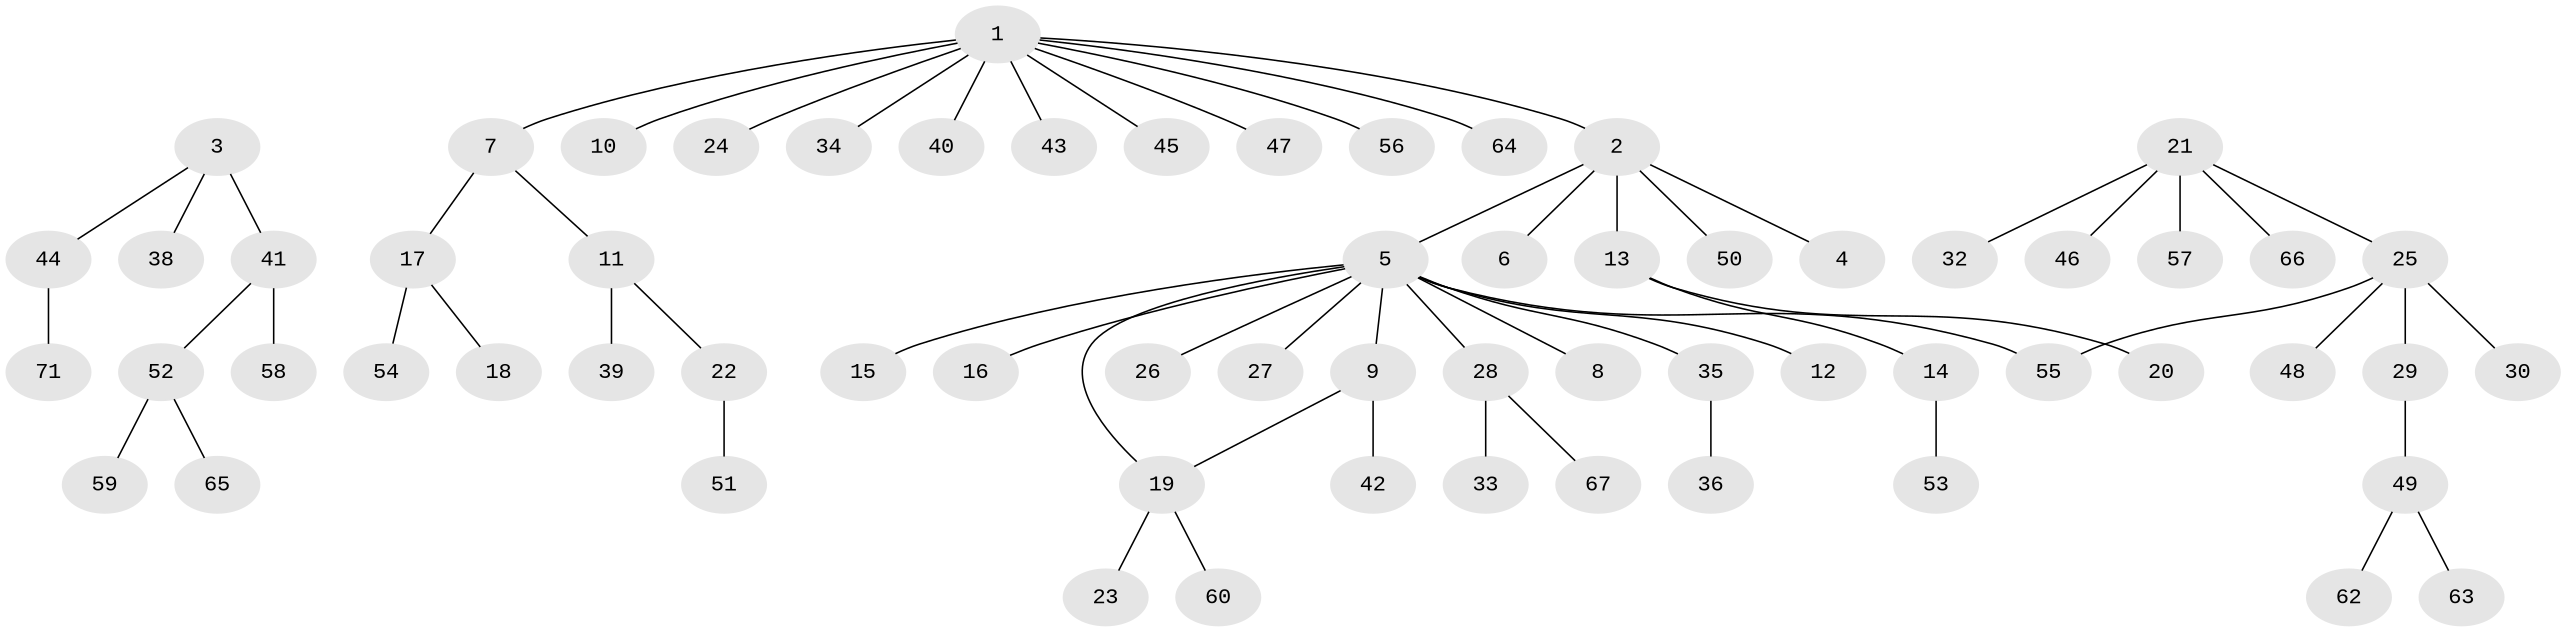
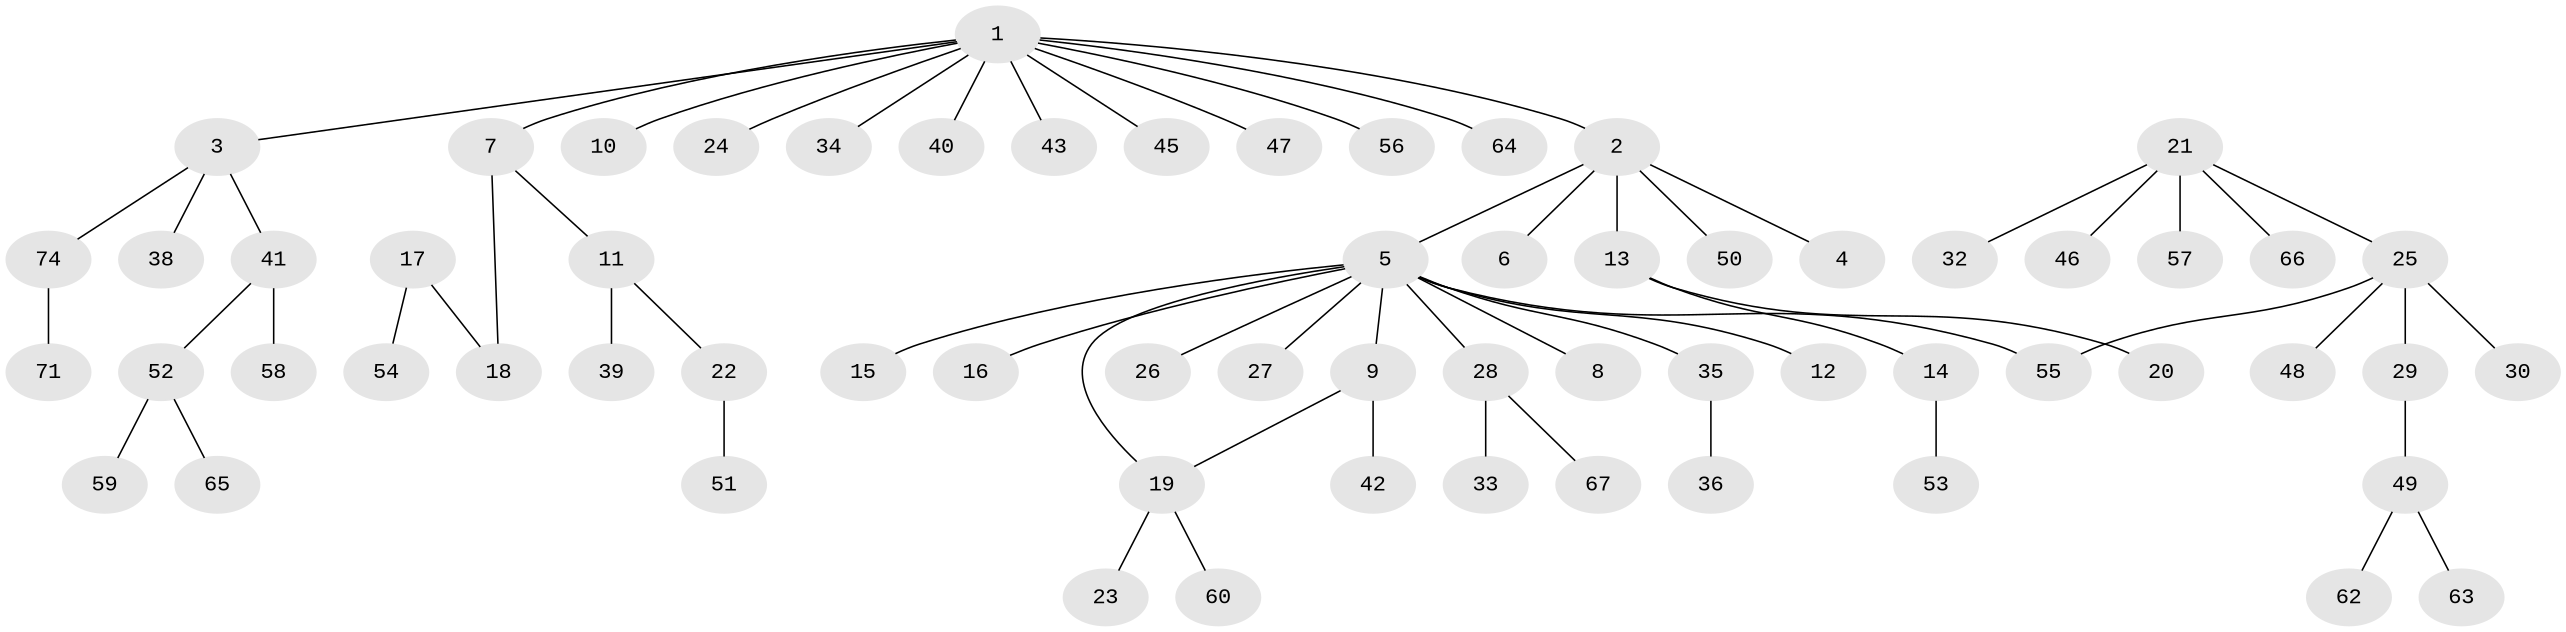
none -> (608, 91)
(452, 203) -> (495, 260)
(48, 260) -> (48, 260)
